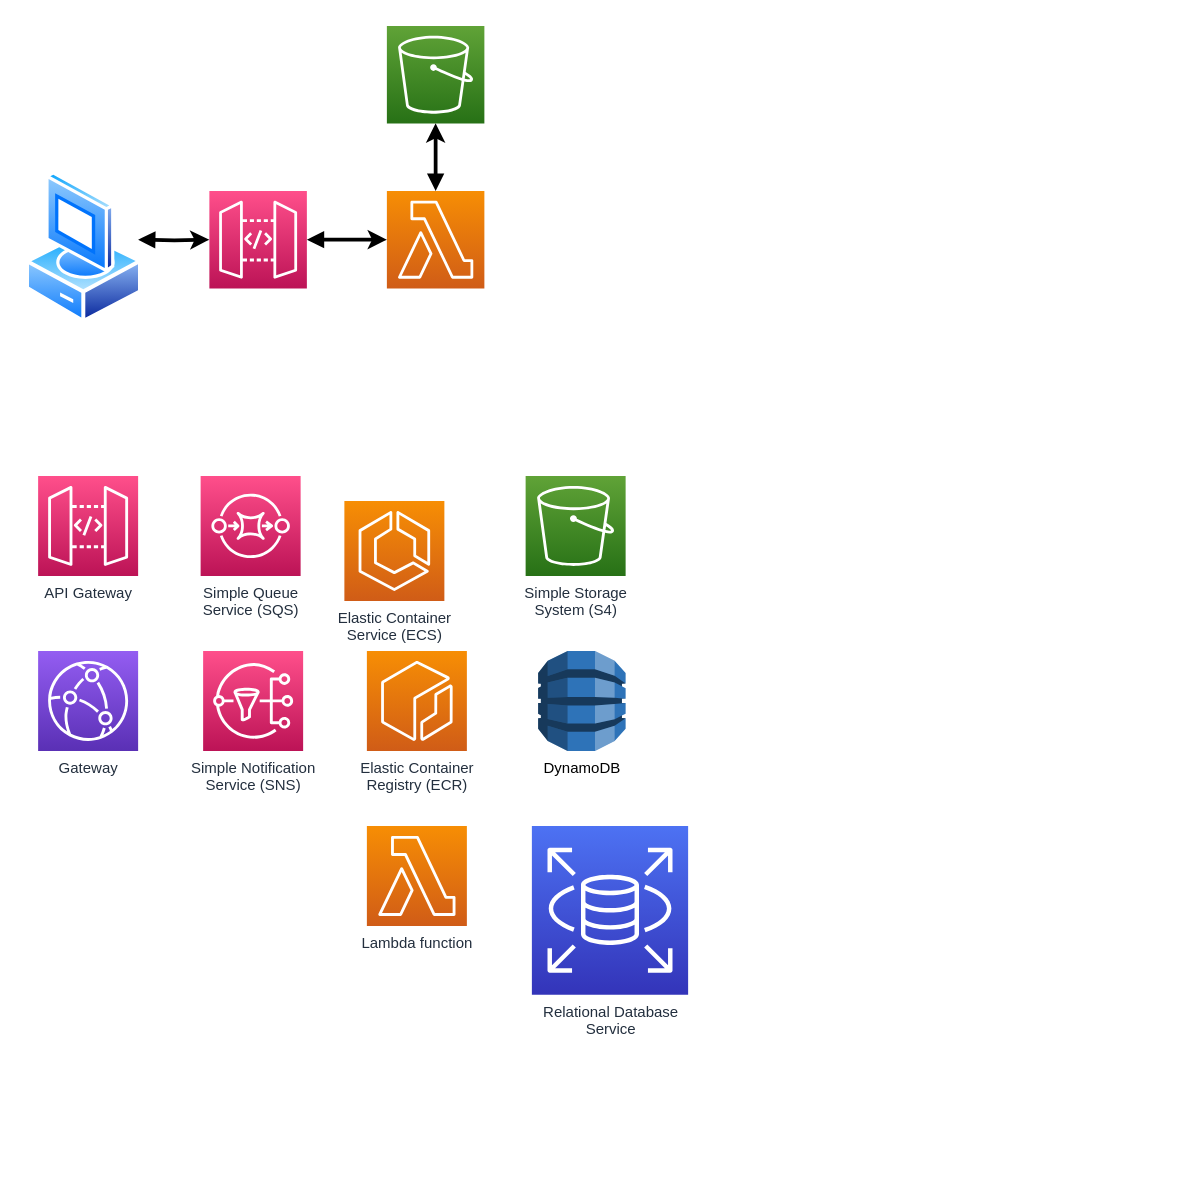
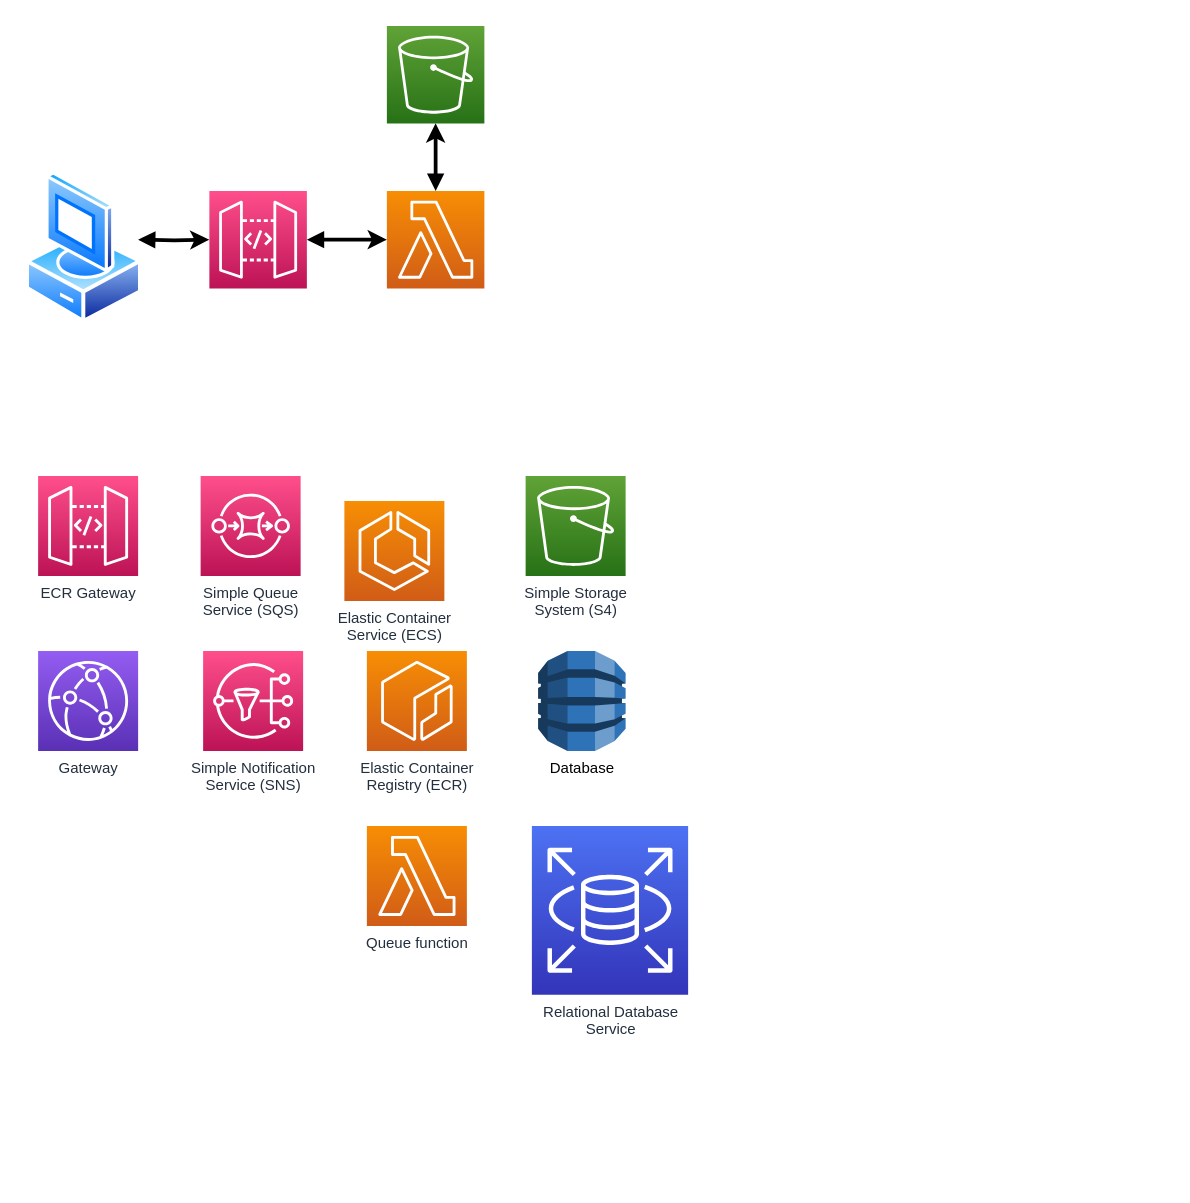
(89, 593) -> (89, 593)
(583, 768) -> (583, 768)
(418, 943) -> (418, 943)
